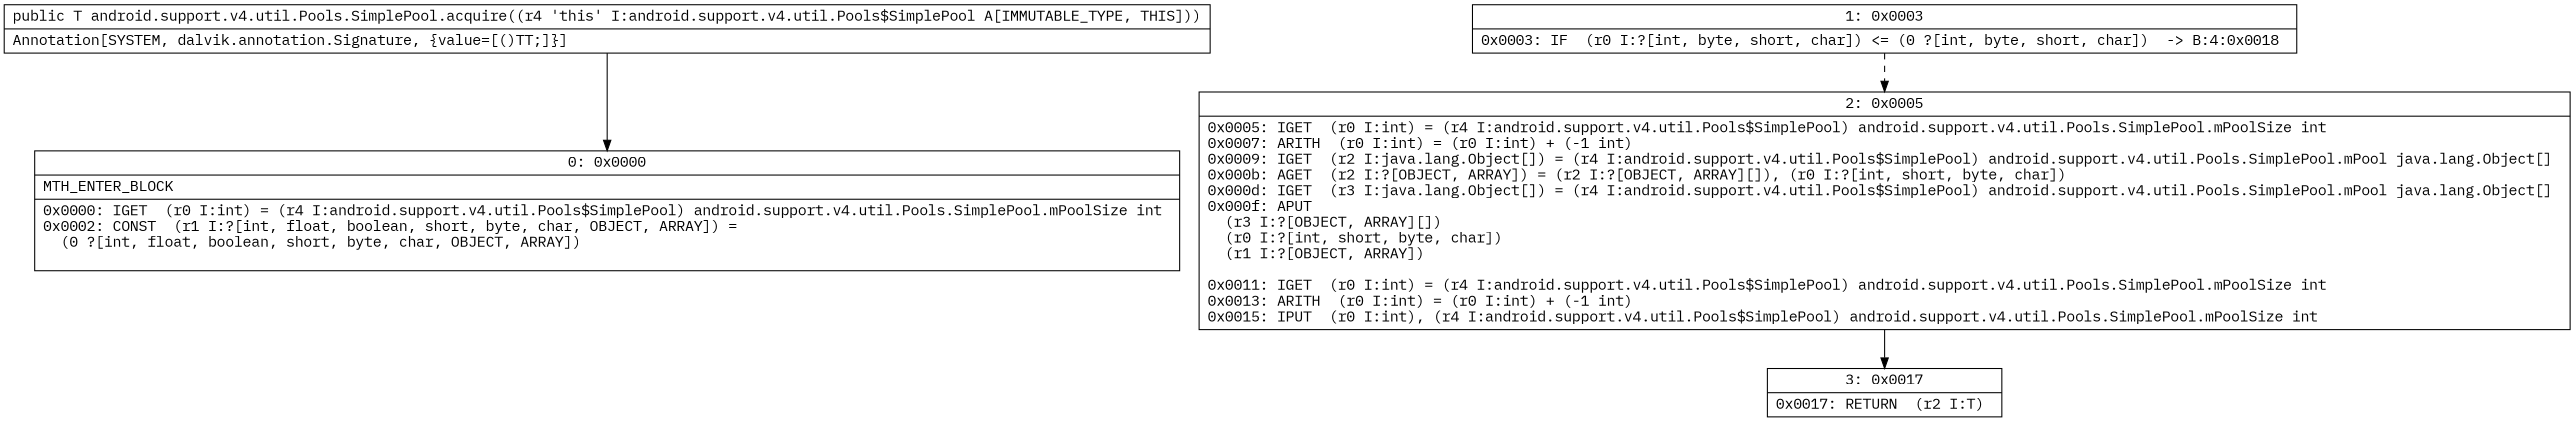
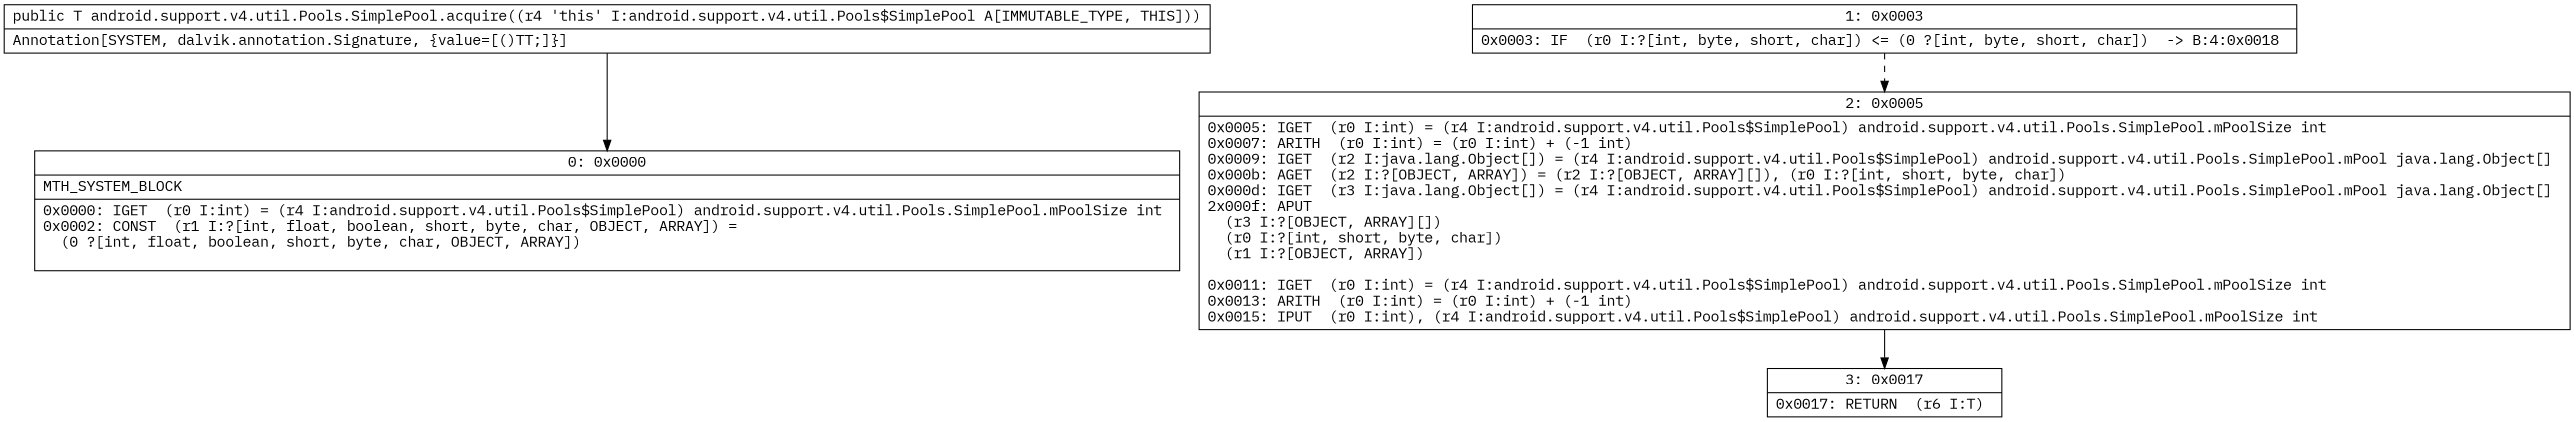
(108, 187) -> (113, 187)
(1269, 207) -> (1269, 207)
(1885, 404) -> (1885, 404)
